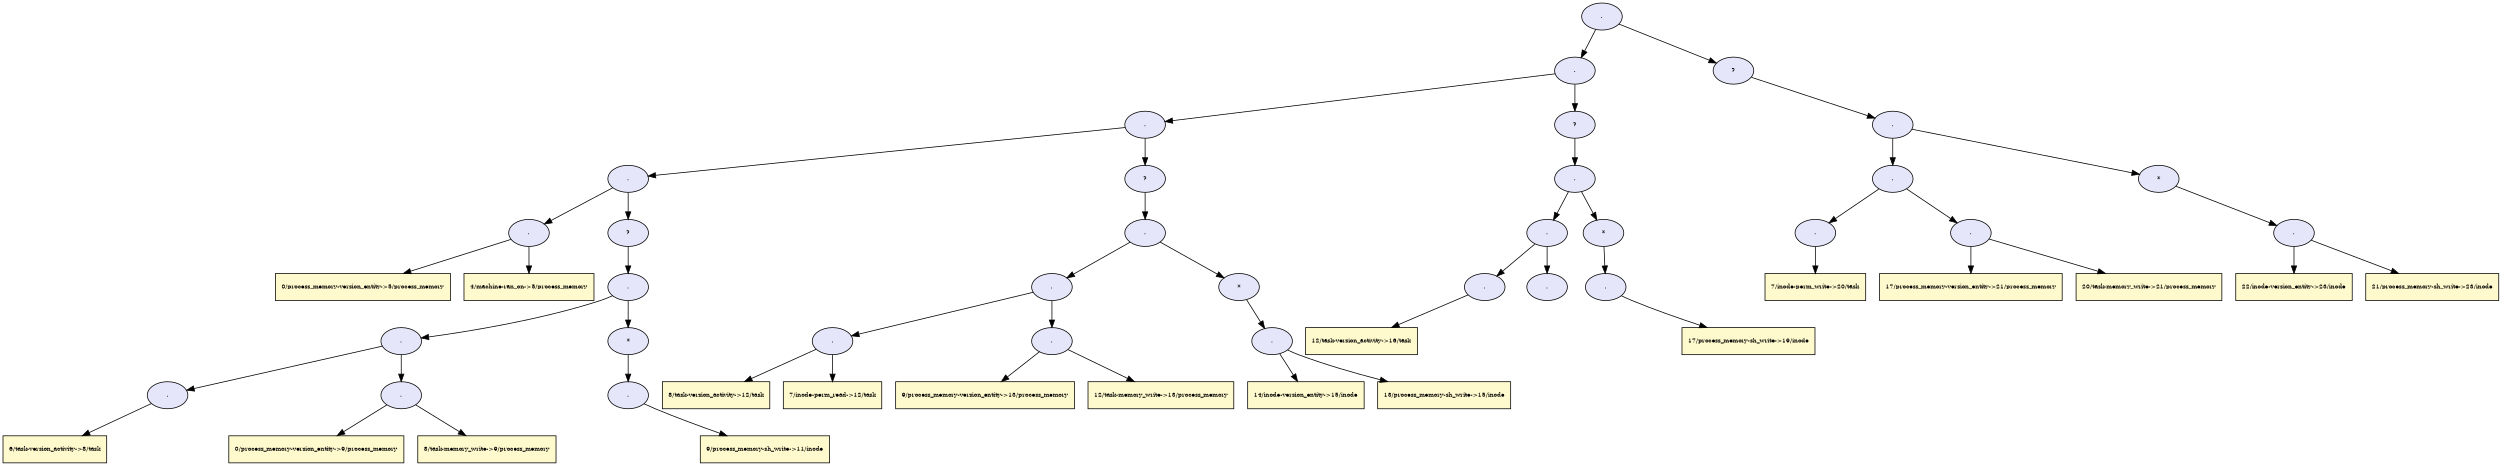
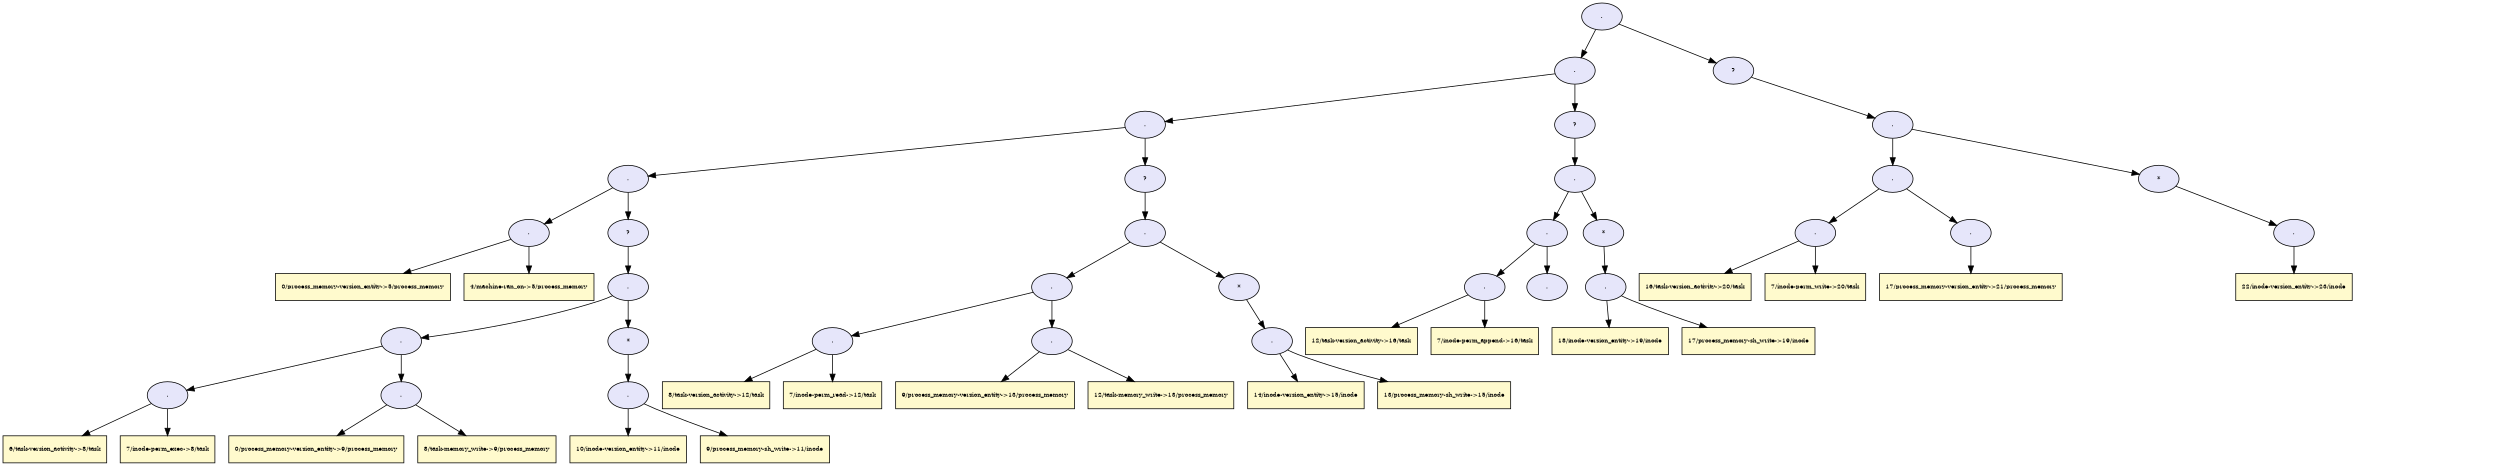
none -> (1695, 287)
(2149, 287) -> none
(2432, 287) -> none
none -> (1485, 341)
none -> (1610, 341)
none -> (168, 449)
none -> (628, 449)
